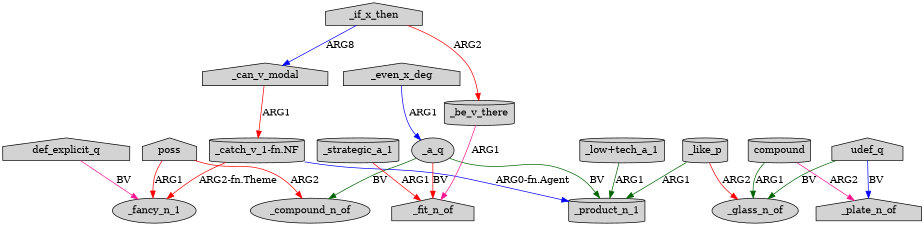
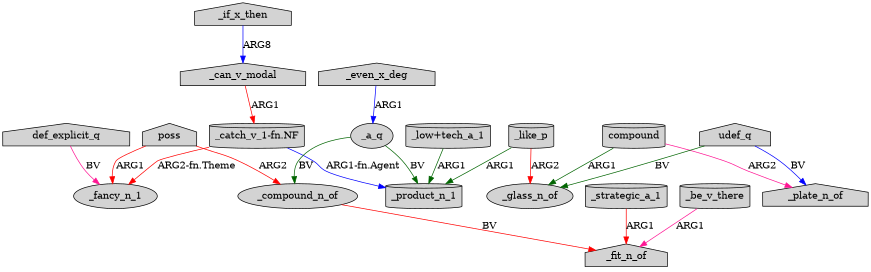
(453, 50) -> none
(433, 178) -> (465, 227)
(533, 181) -> (363, 166)
